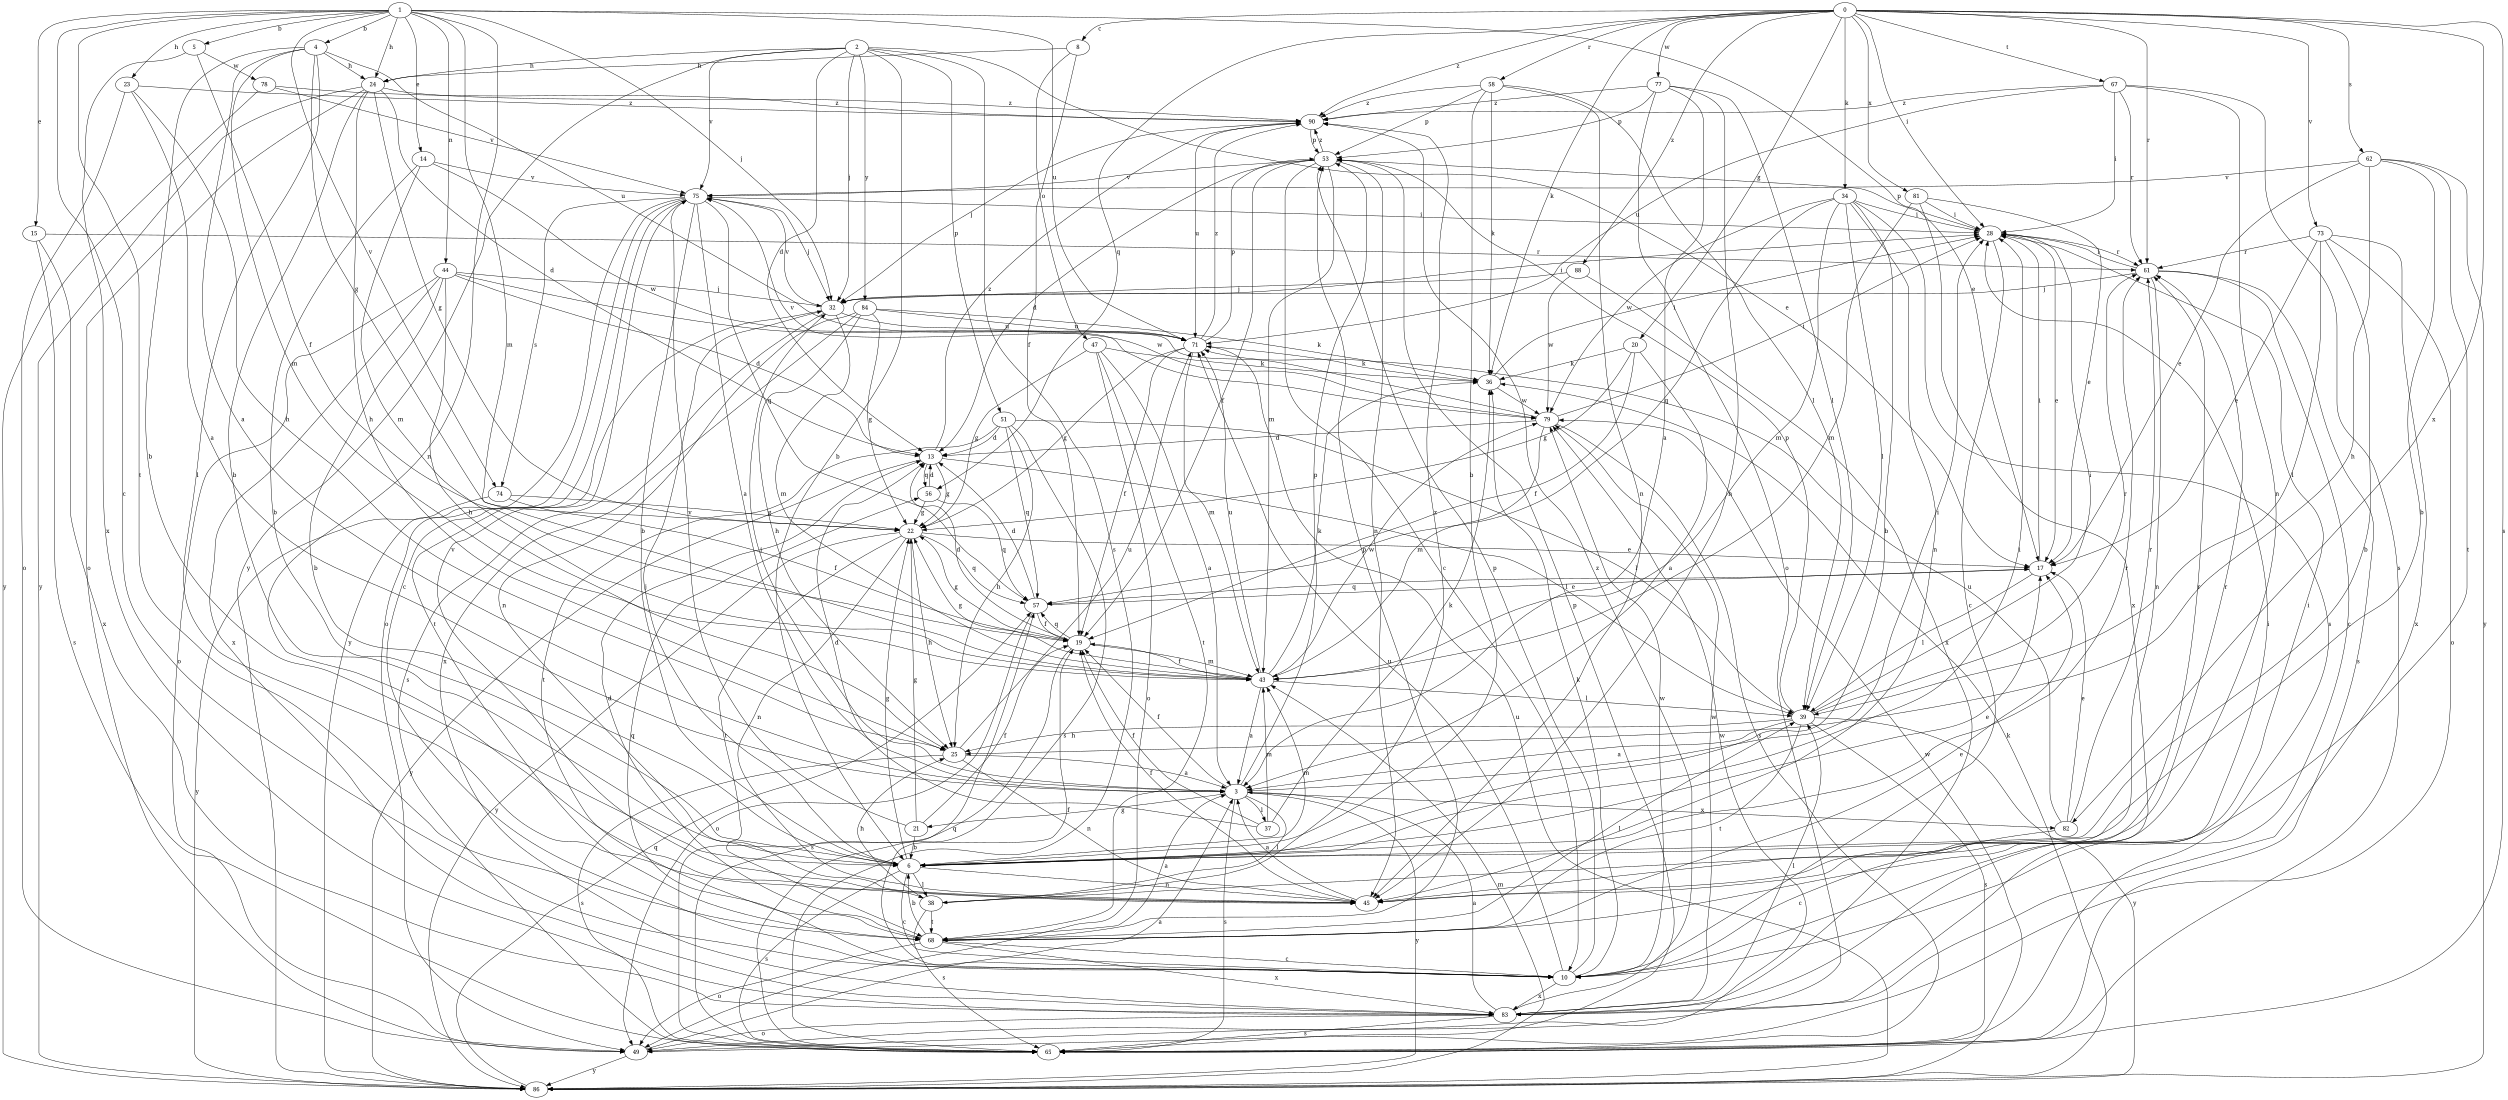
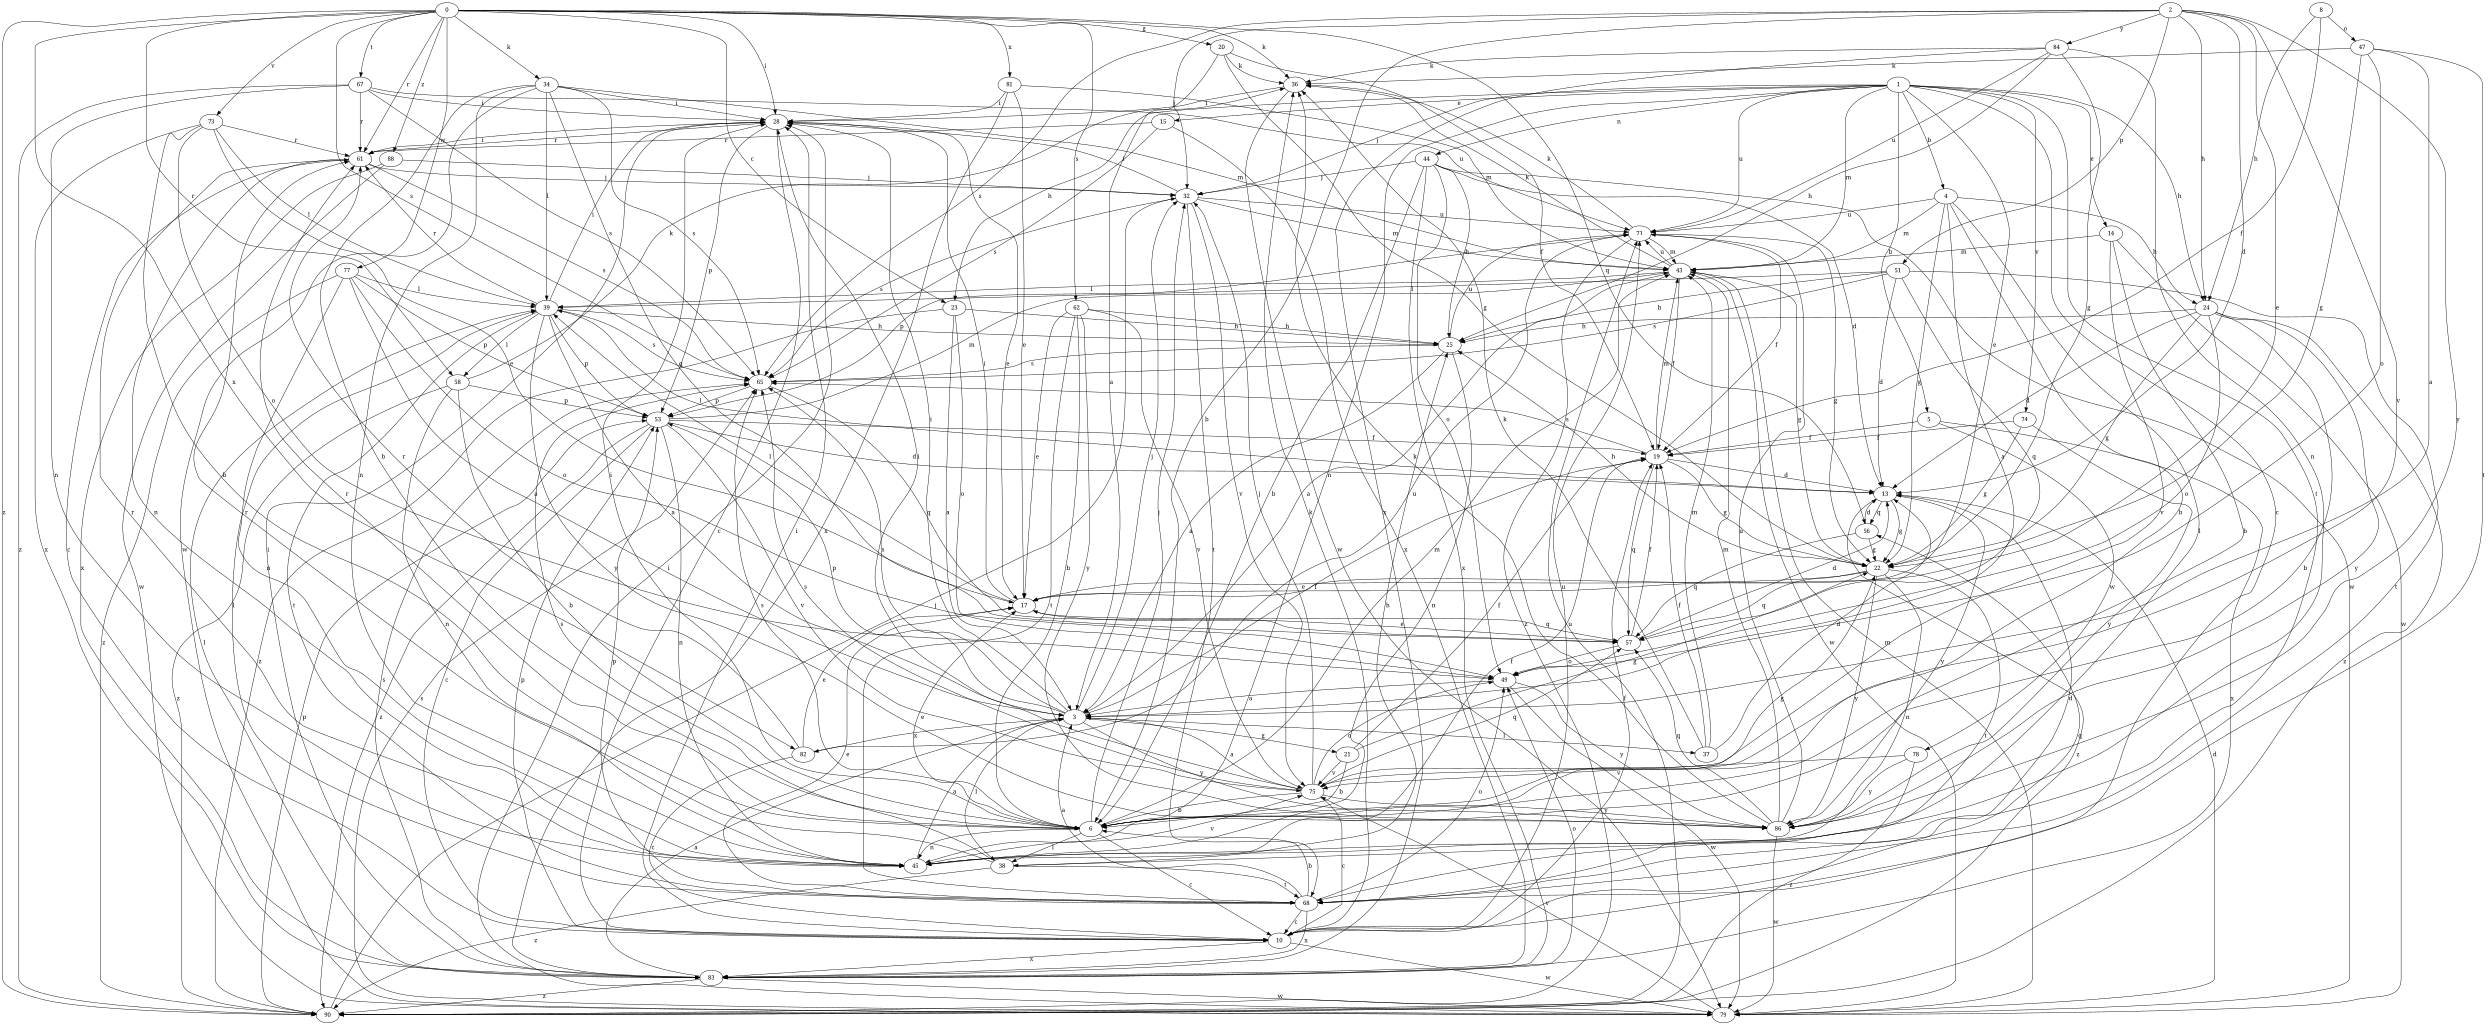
(1457, 12) -> (727, 90)
(544, 285) -> (943, 687)
(1758, 324) -> (501, 342)
